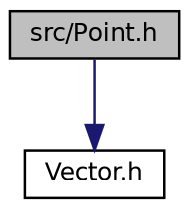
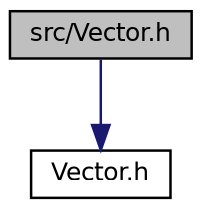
(95, 35) -> (101, 35)
